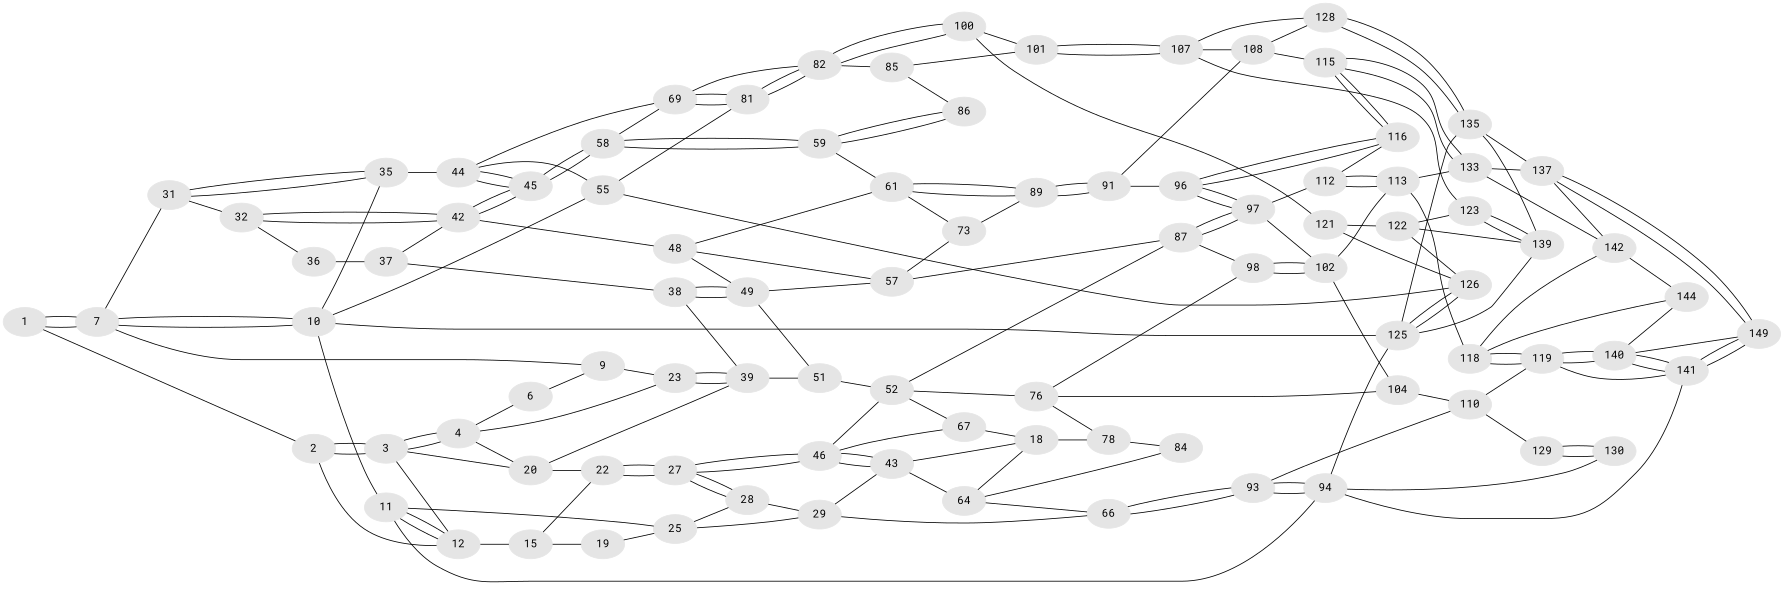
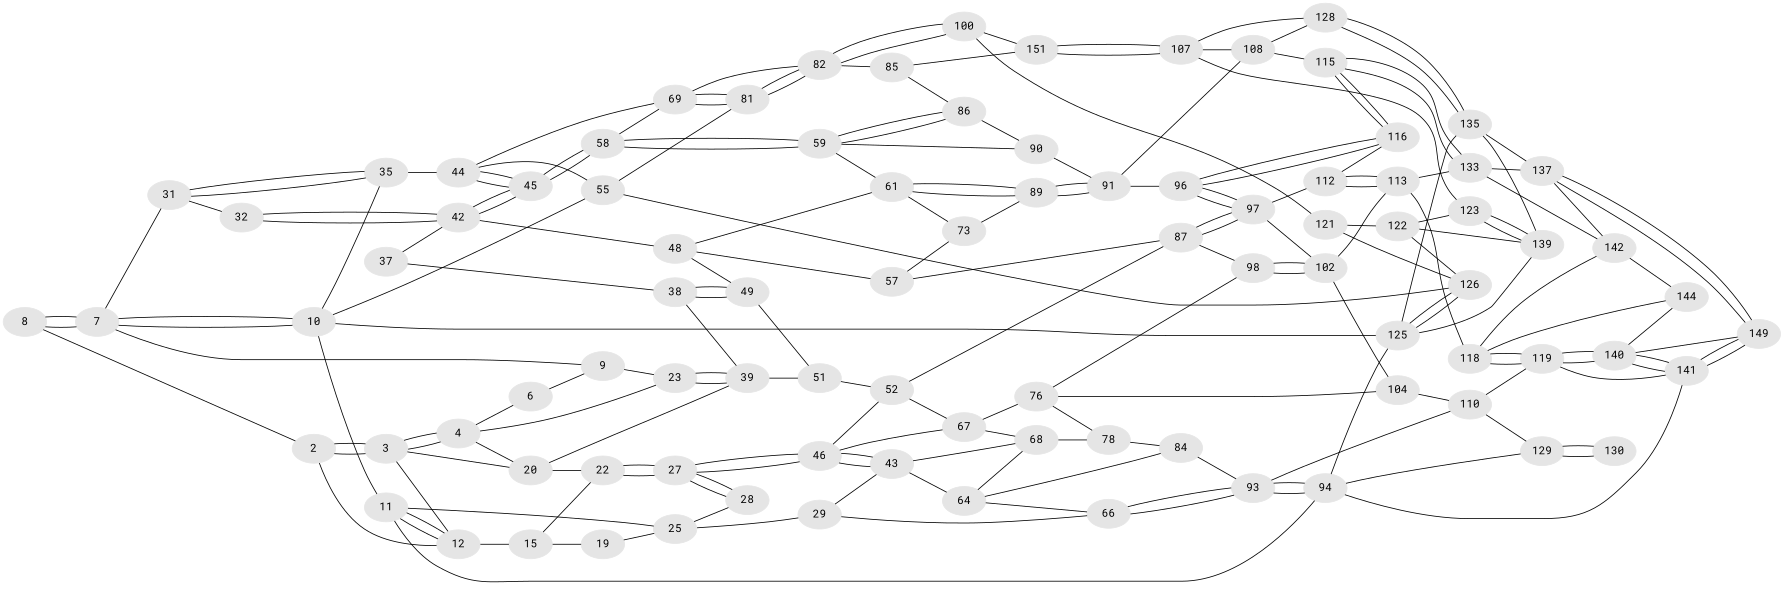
(1036, 50) -> (1036, 50)
none -> (1036, 149)
(314, 262) -> none
(820, 287) -> none
(25, 322) -> (25, 322)
(964, 393) -> (1000, 412)
(1036, 440) -> (1036, 440)
none -> (1217, 468)
(1474, 487) -> (1433, 467)
(783, 507) -> none
